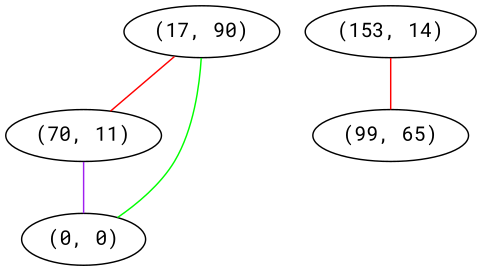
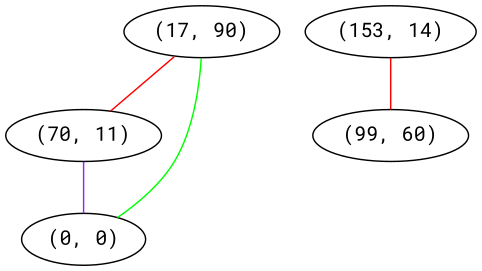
(391, 136) -> (391, 136)
